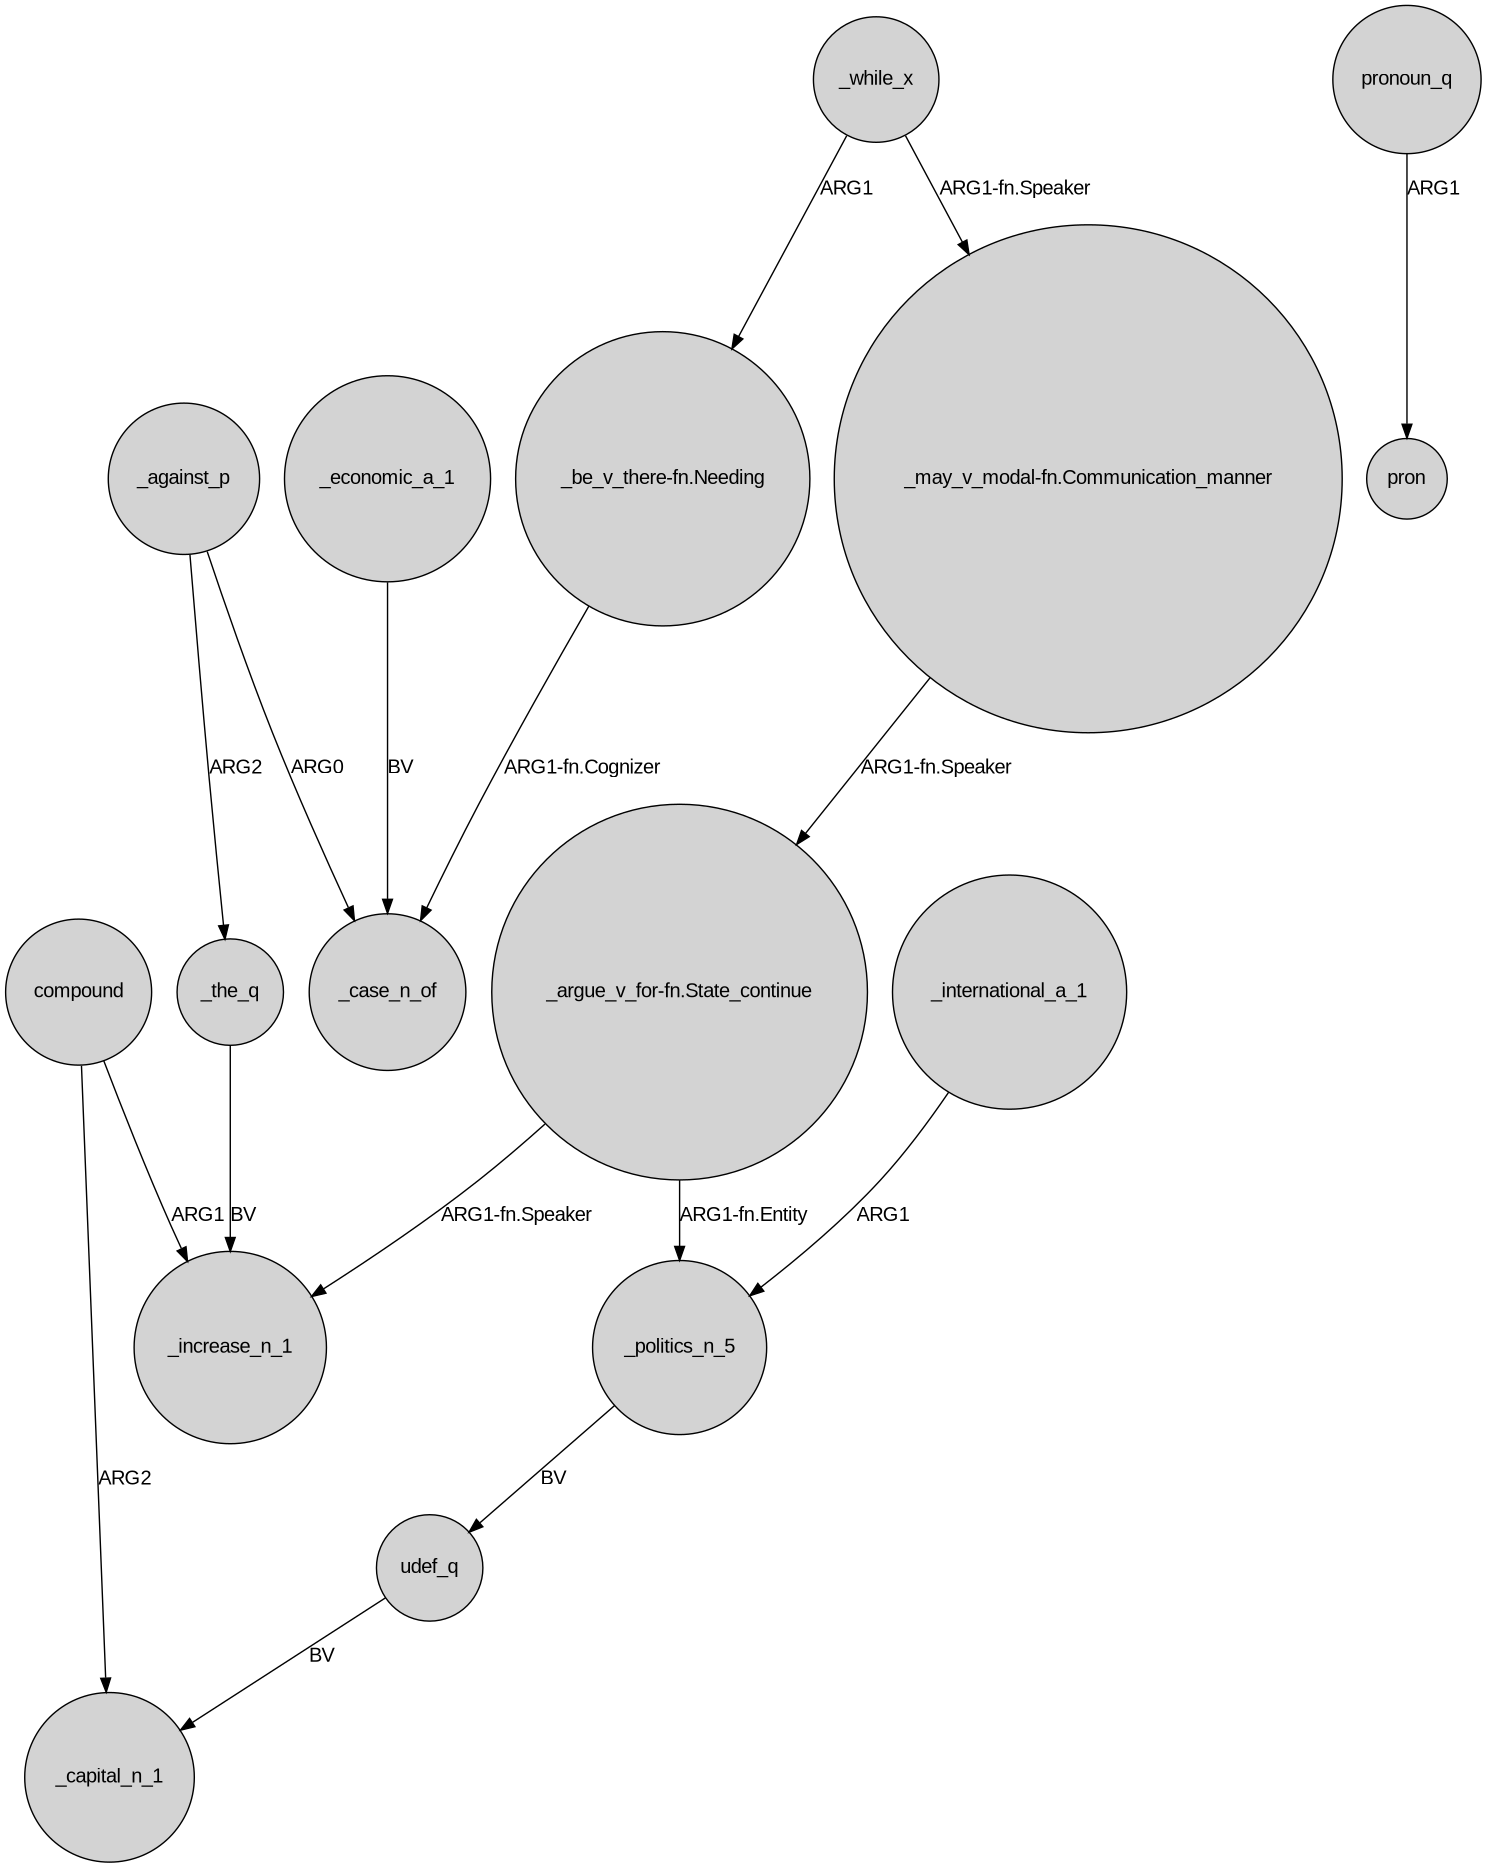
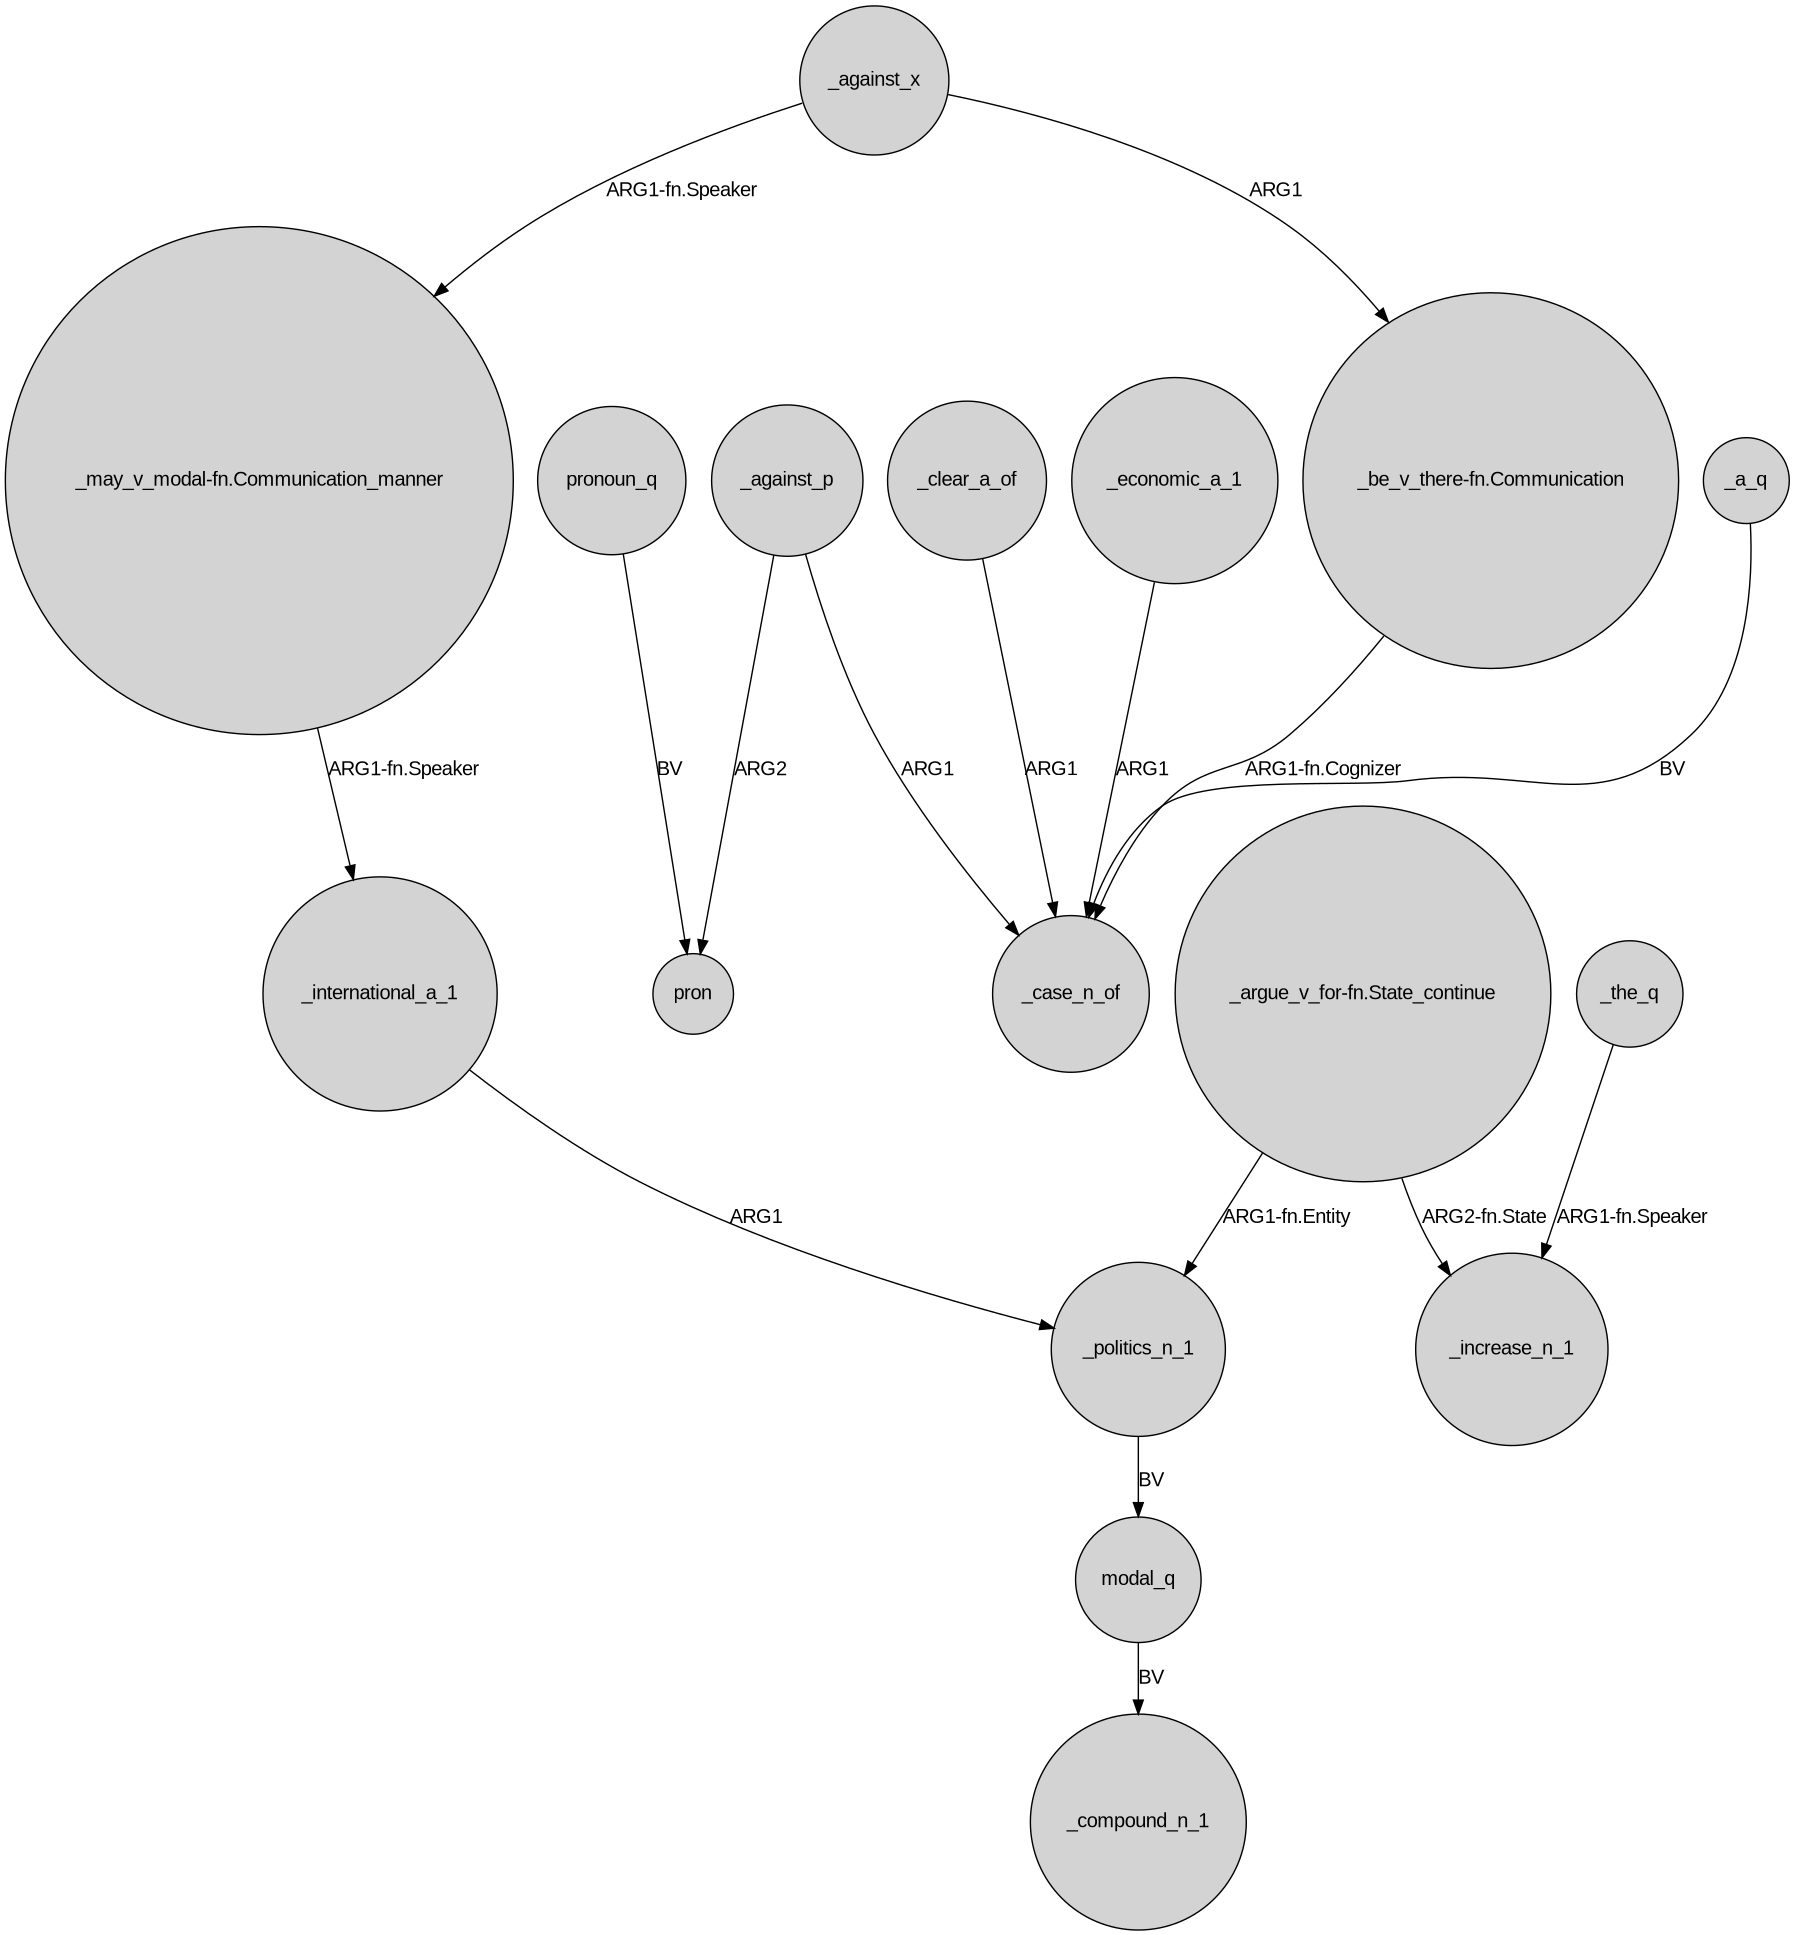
(876, 79) -> (874, 80)
(1434, 189) -> (670, 770)
(663, 479) -> (1491, 481)
none -> (967, 481)
none -> (1746, 481)
(206, 740) -> (738, 747)
(868, 756) -> (334, 797)
(317, 768) -> (928, 770)
(401, 768) -> (1143, 770)
(79, 992) -> none
(244, 1216) -> (1633, 1218)
(517, 1216) -> (1484, 1218)
(680, 1348) -> (1138, 1349)
(430, 1568) -> (1138, 1580)
(110, 1777) -> (1138, 1822)
